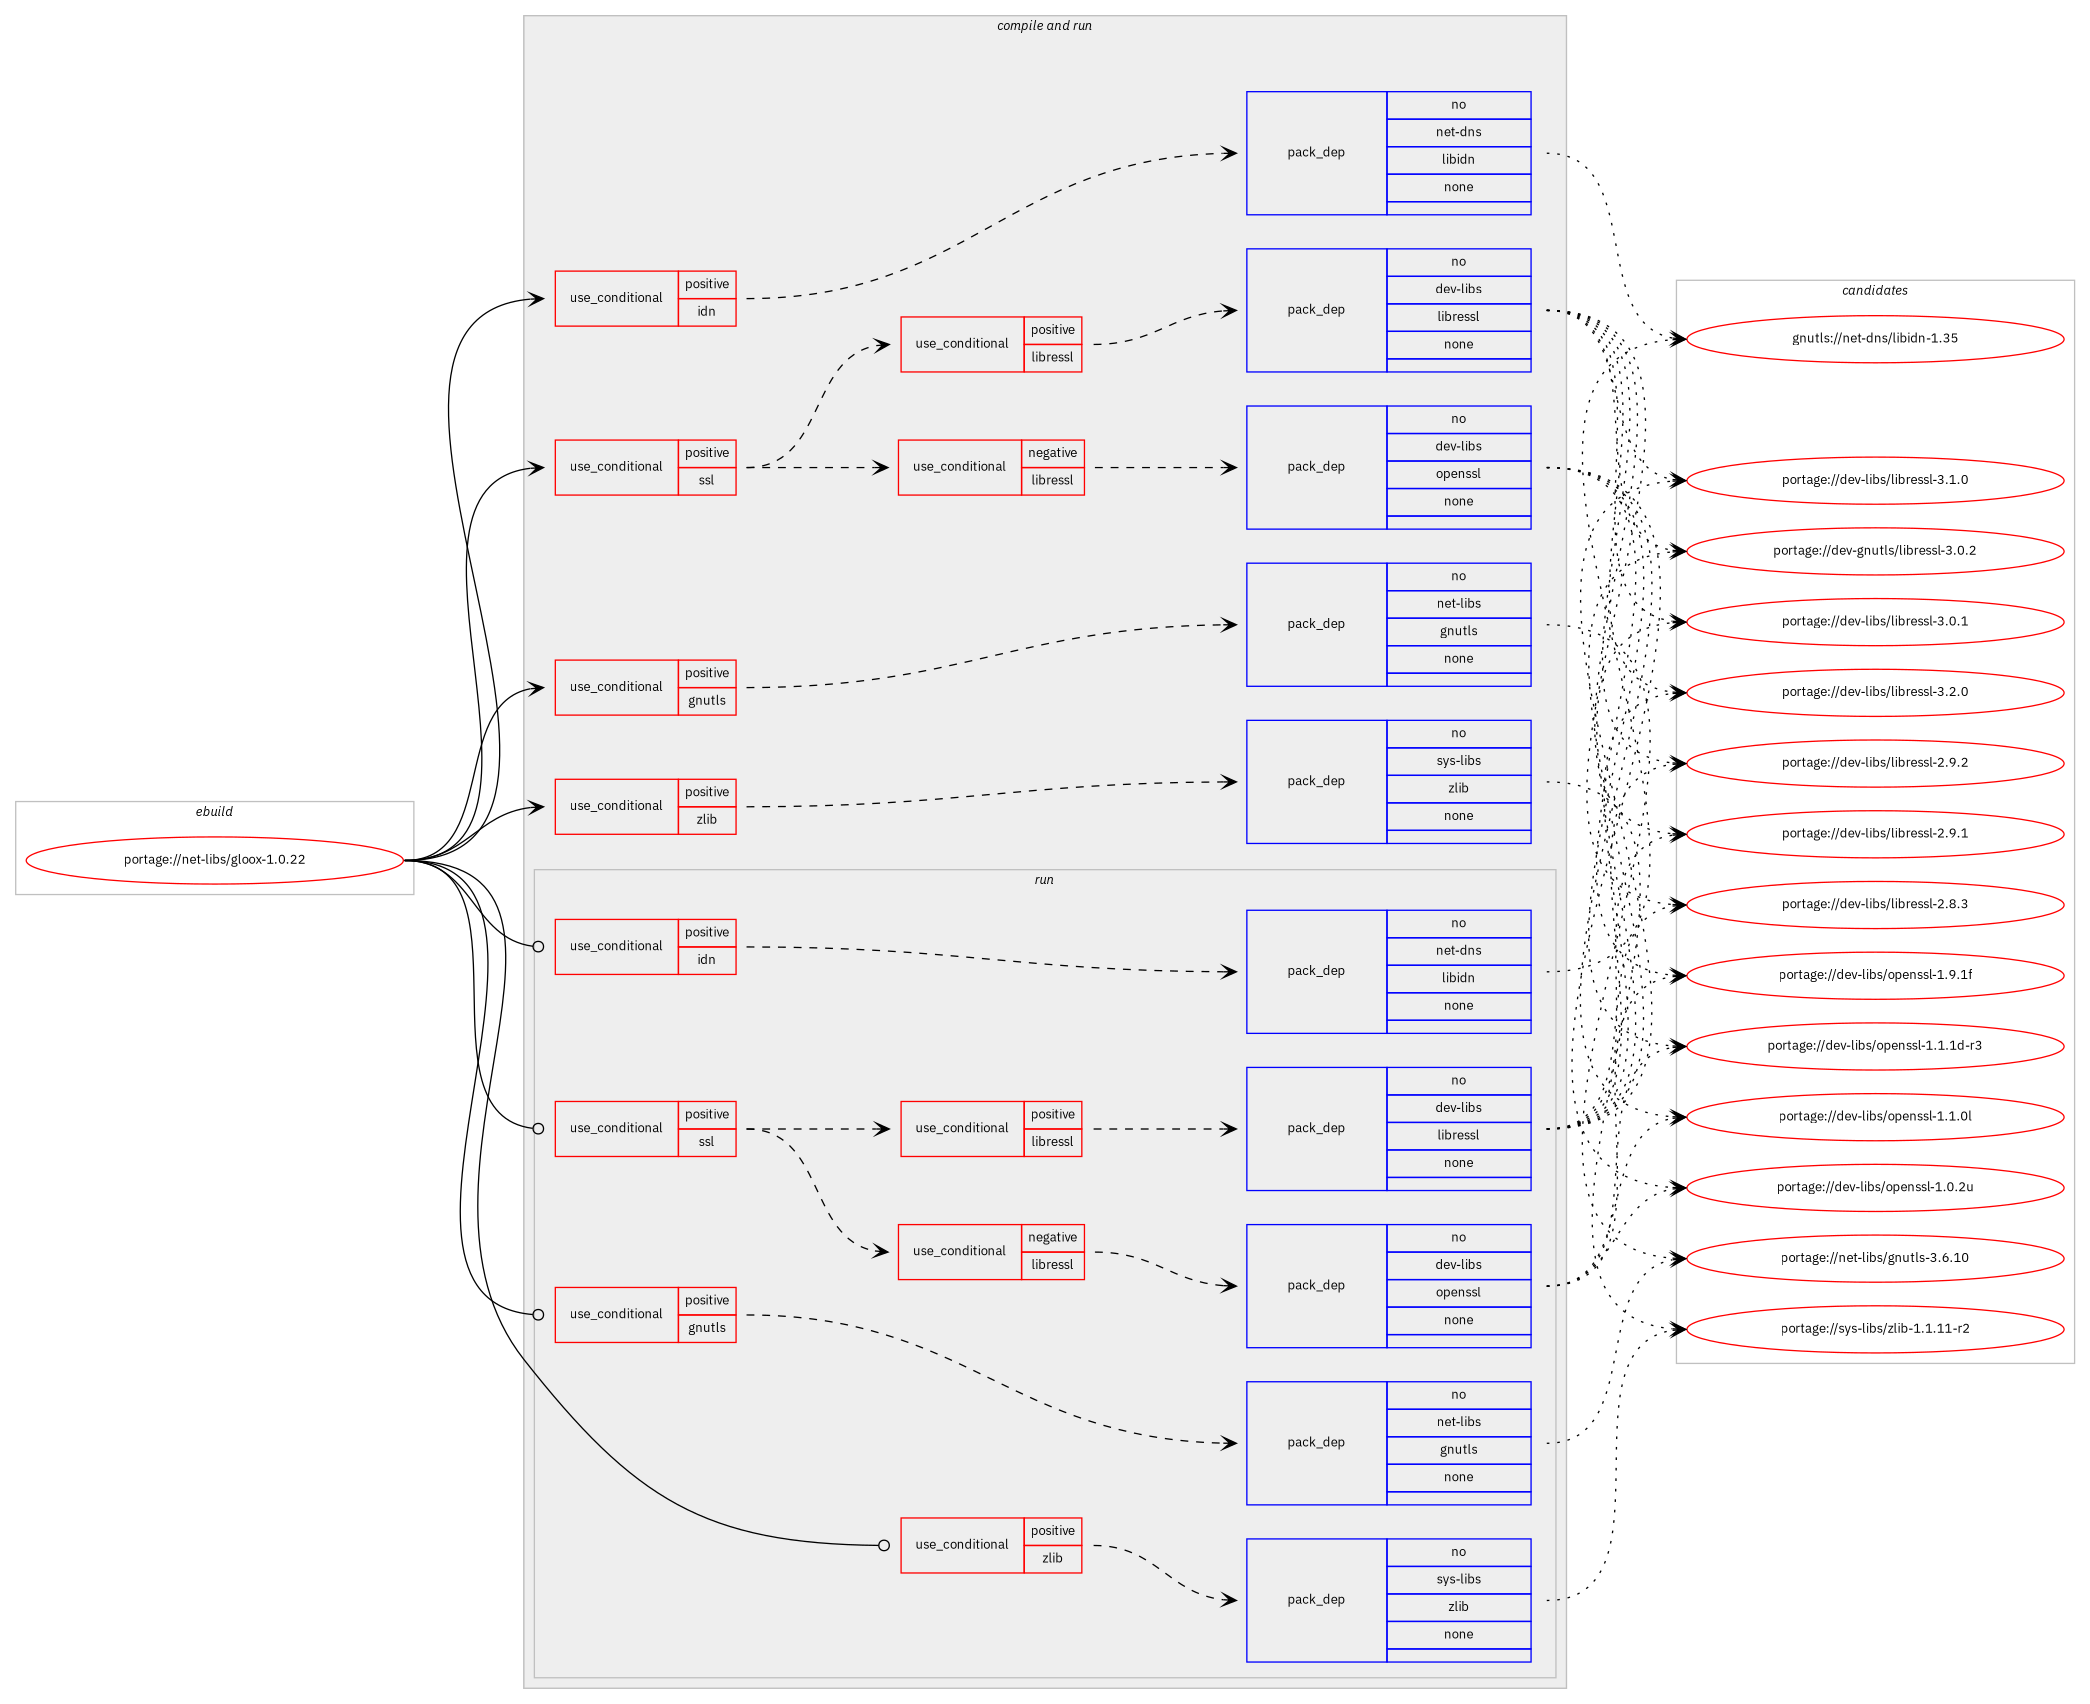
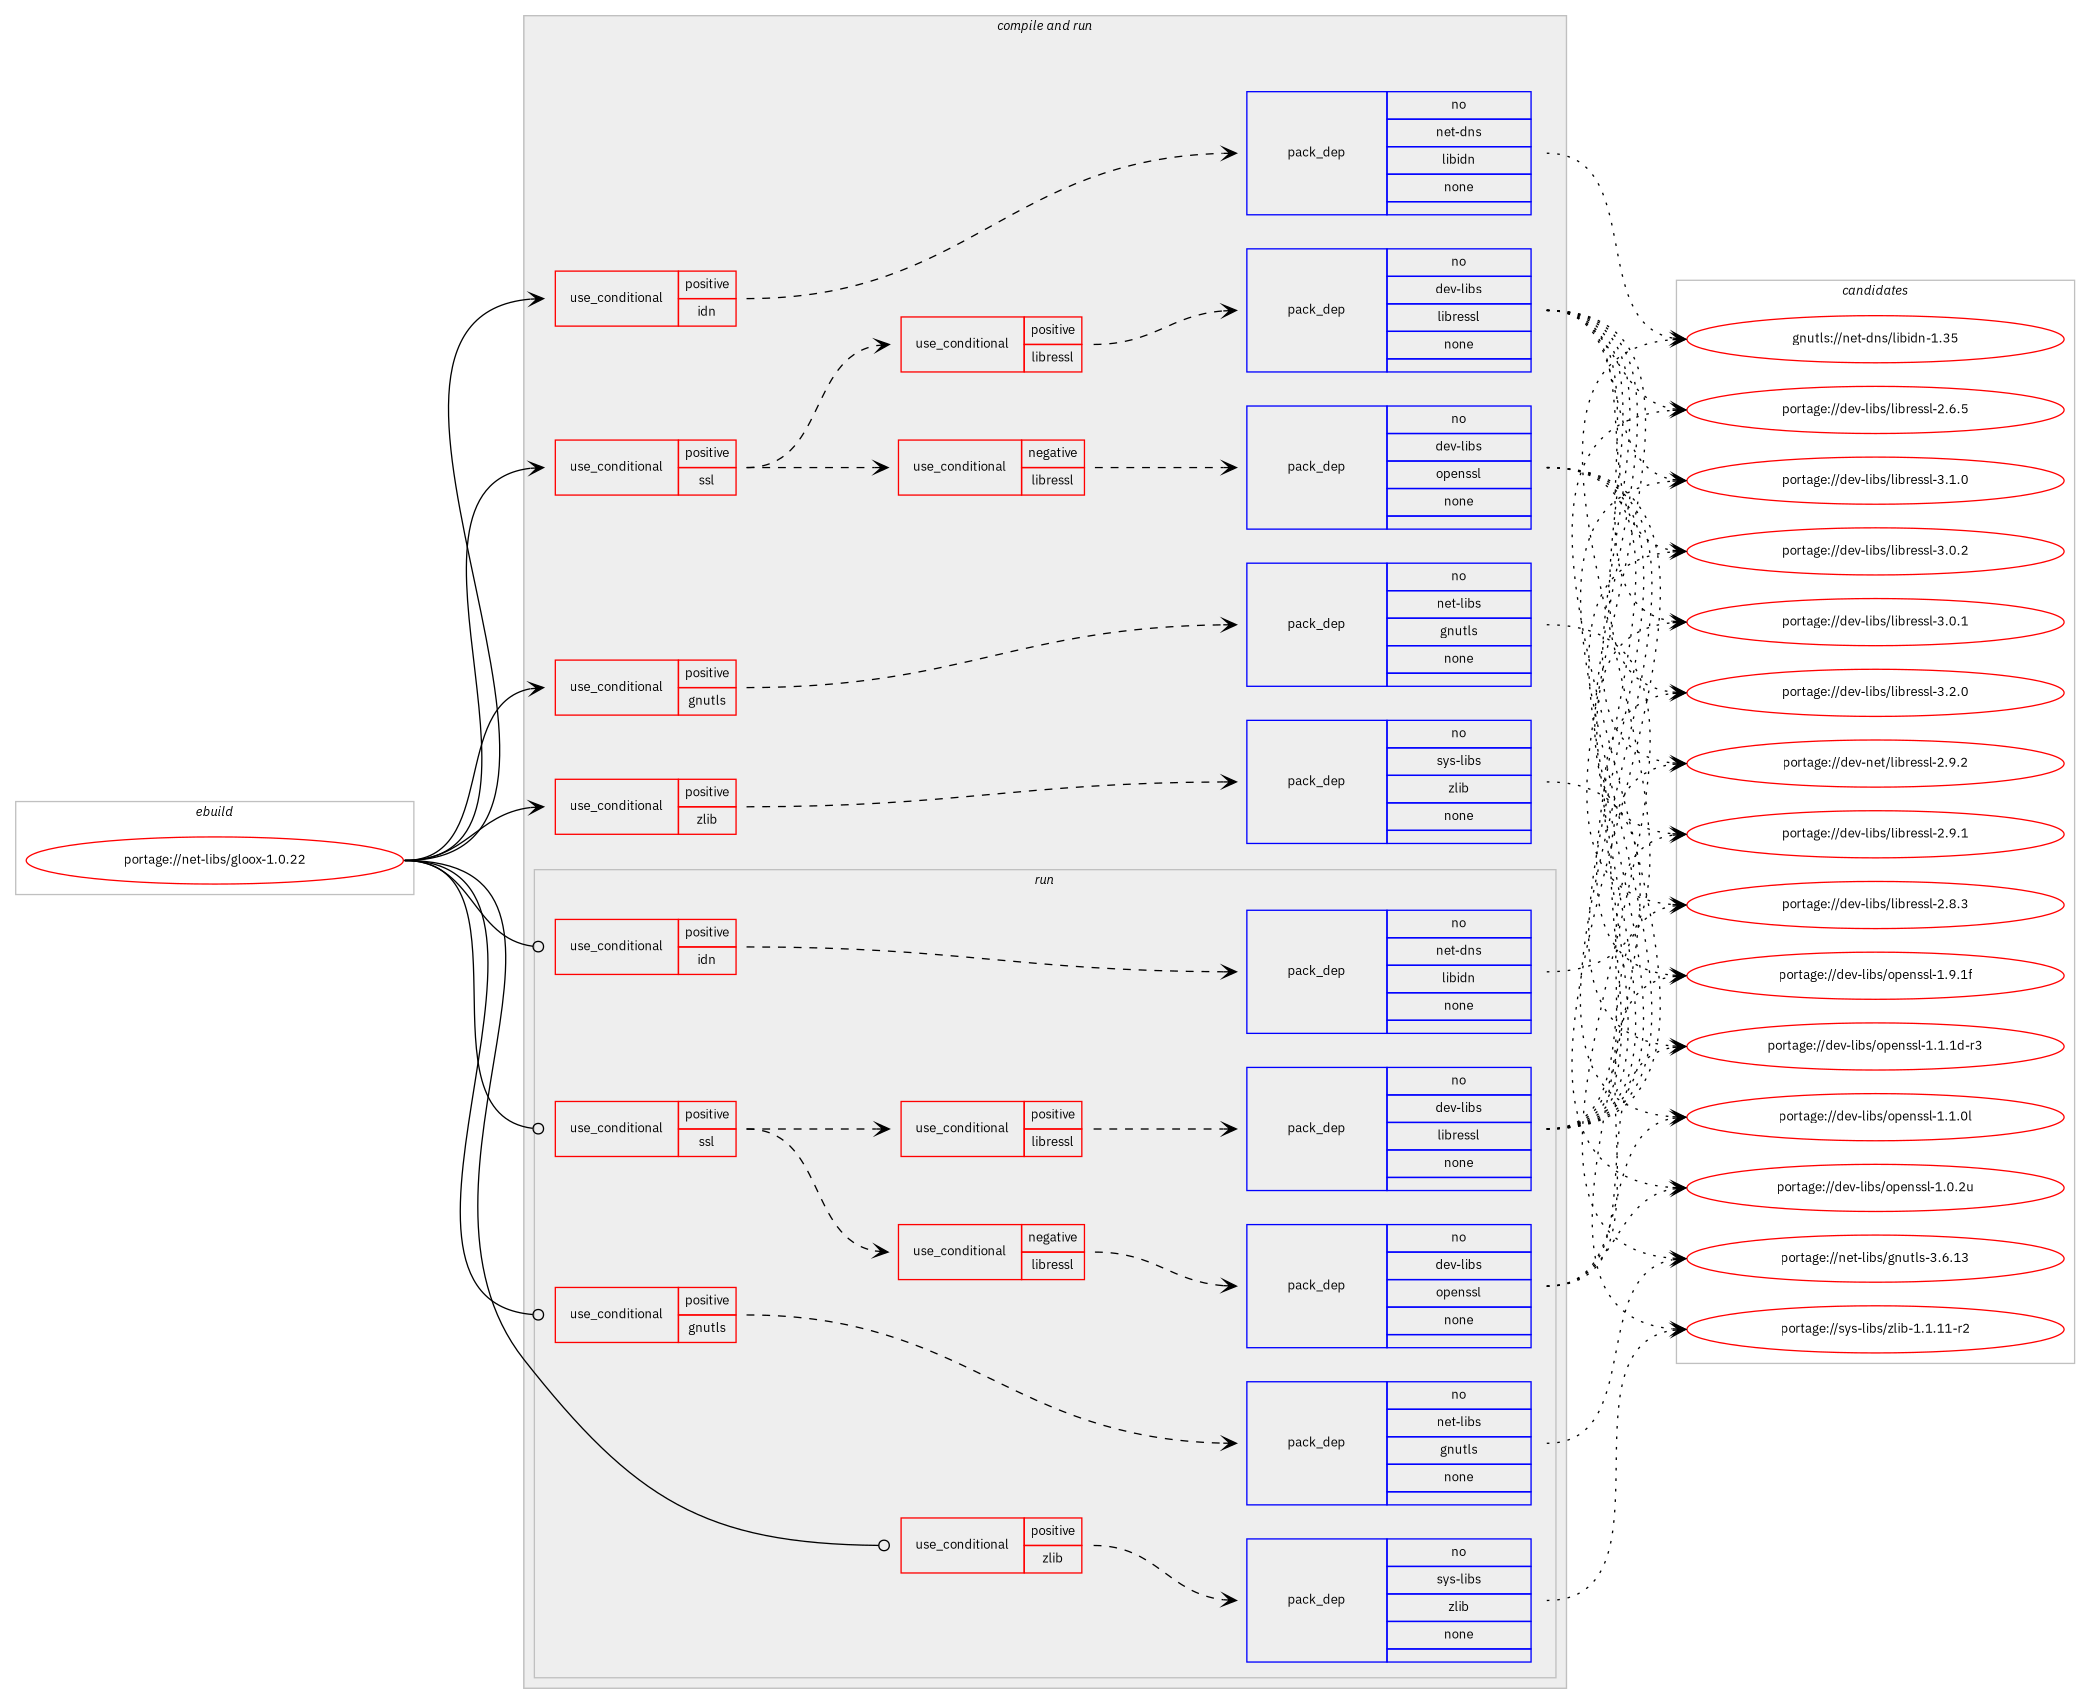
none -> (1876, 410)
(1876, 551) -> (1876, 551)
(1876, 764) -> (1876, 764)
(1876, 1259) -> (1876, 1259)
